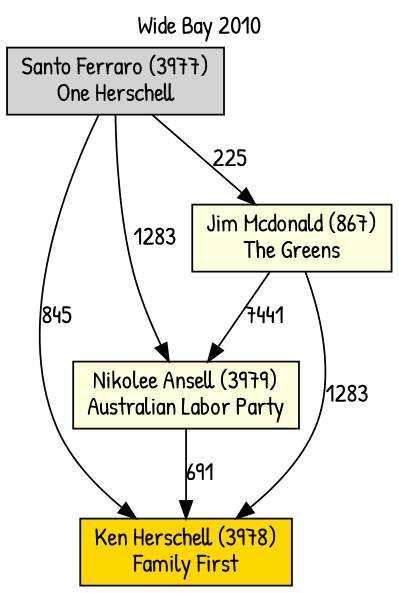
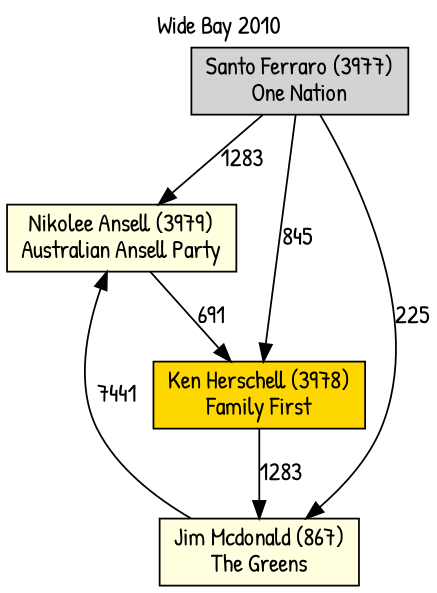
(116, 81) -> (300, 81)
(186, 395) -> (122, 238)
(323, 401) -> (259, 465)
